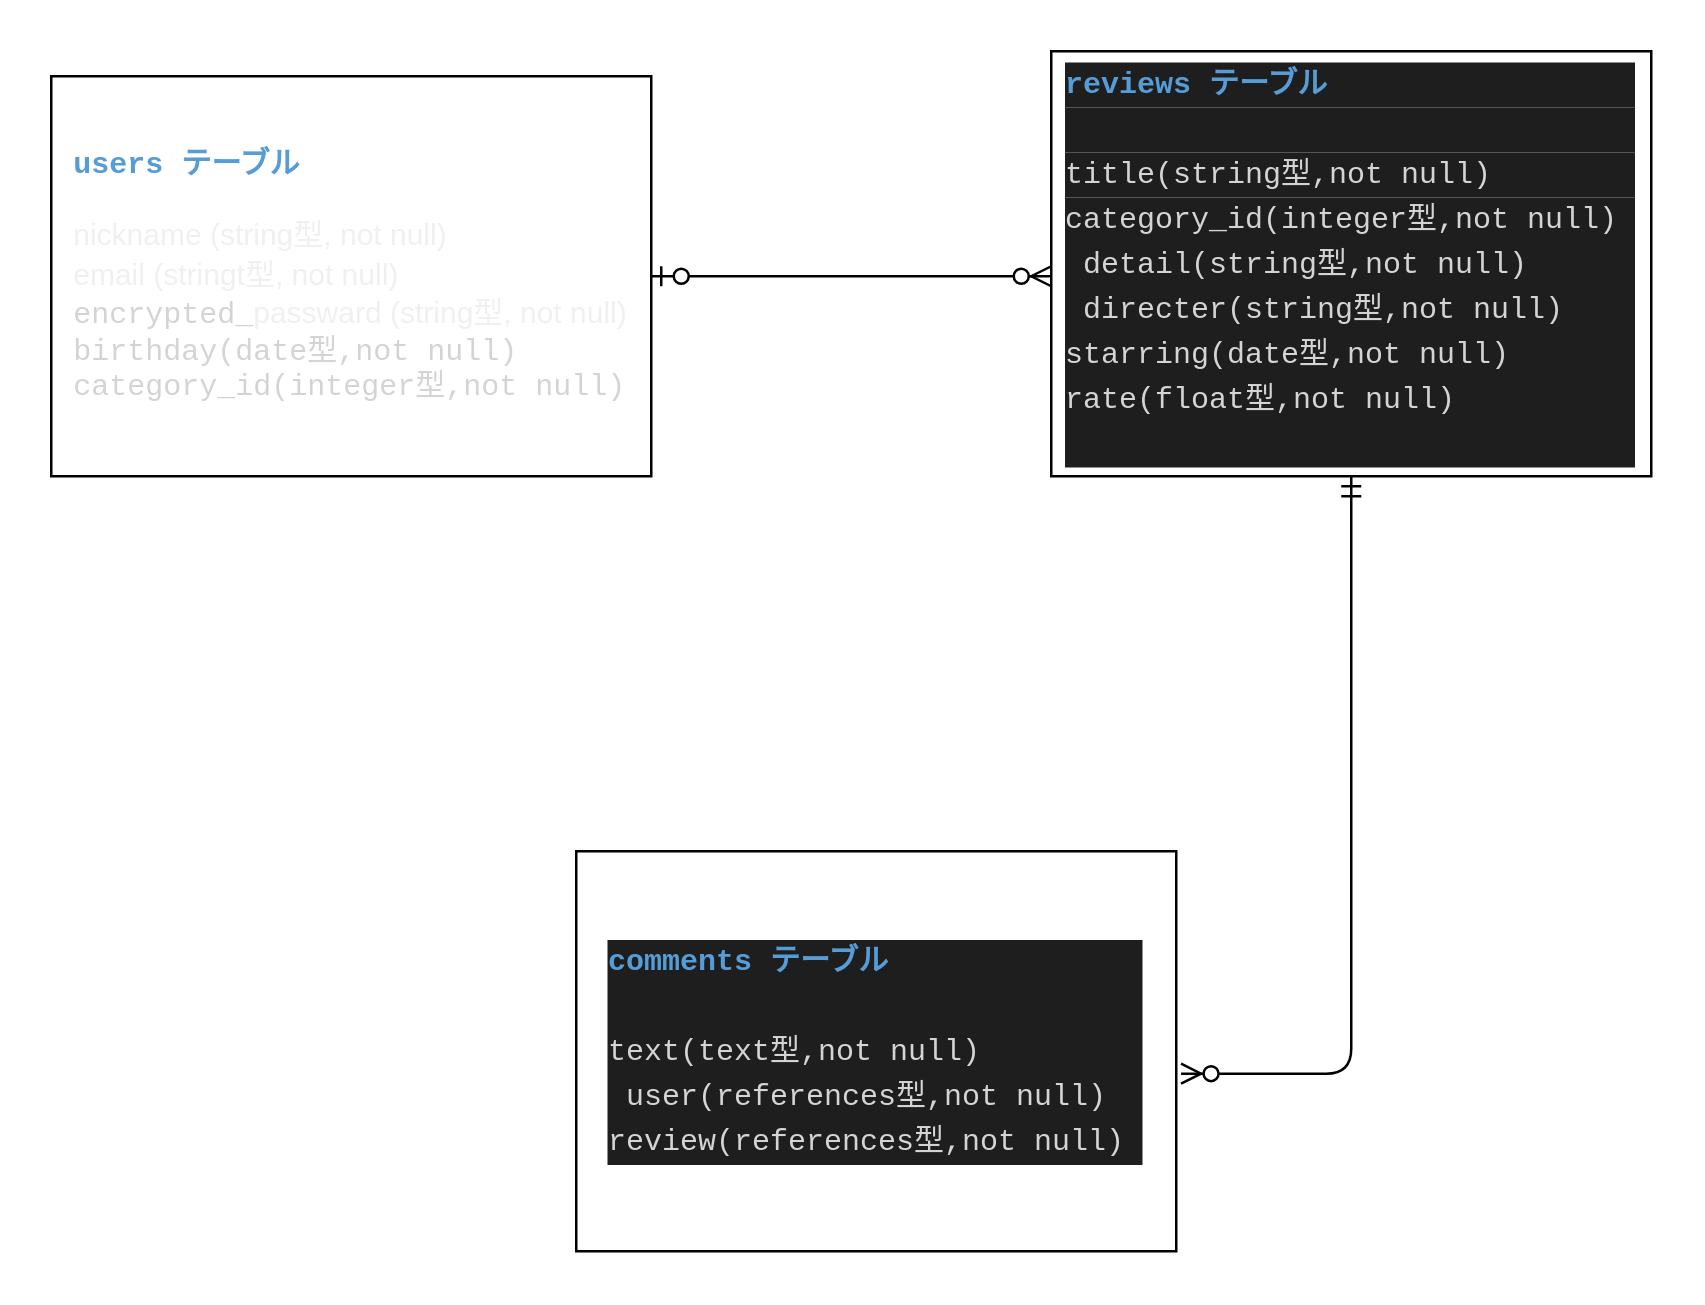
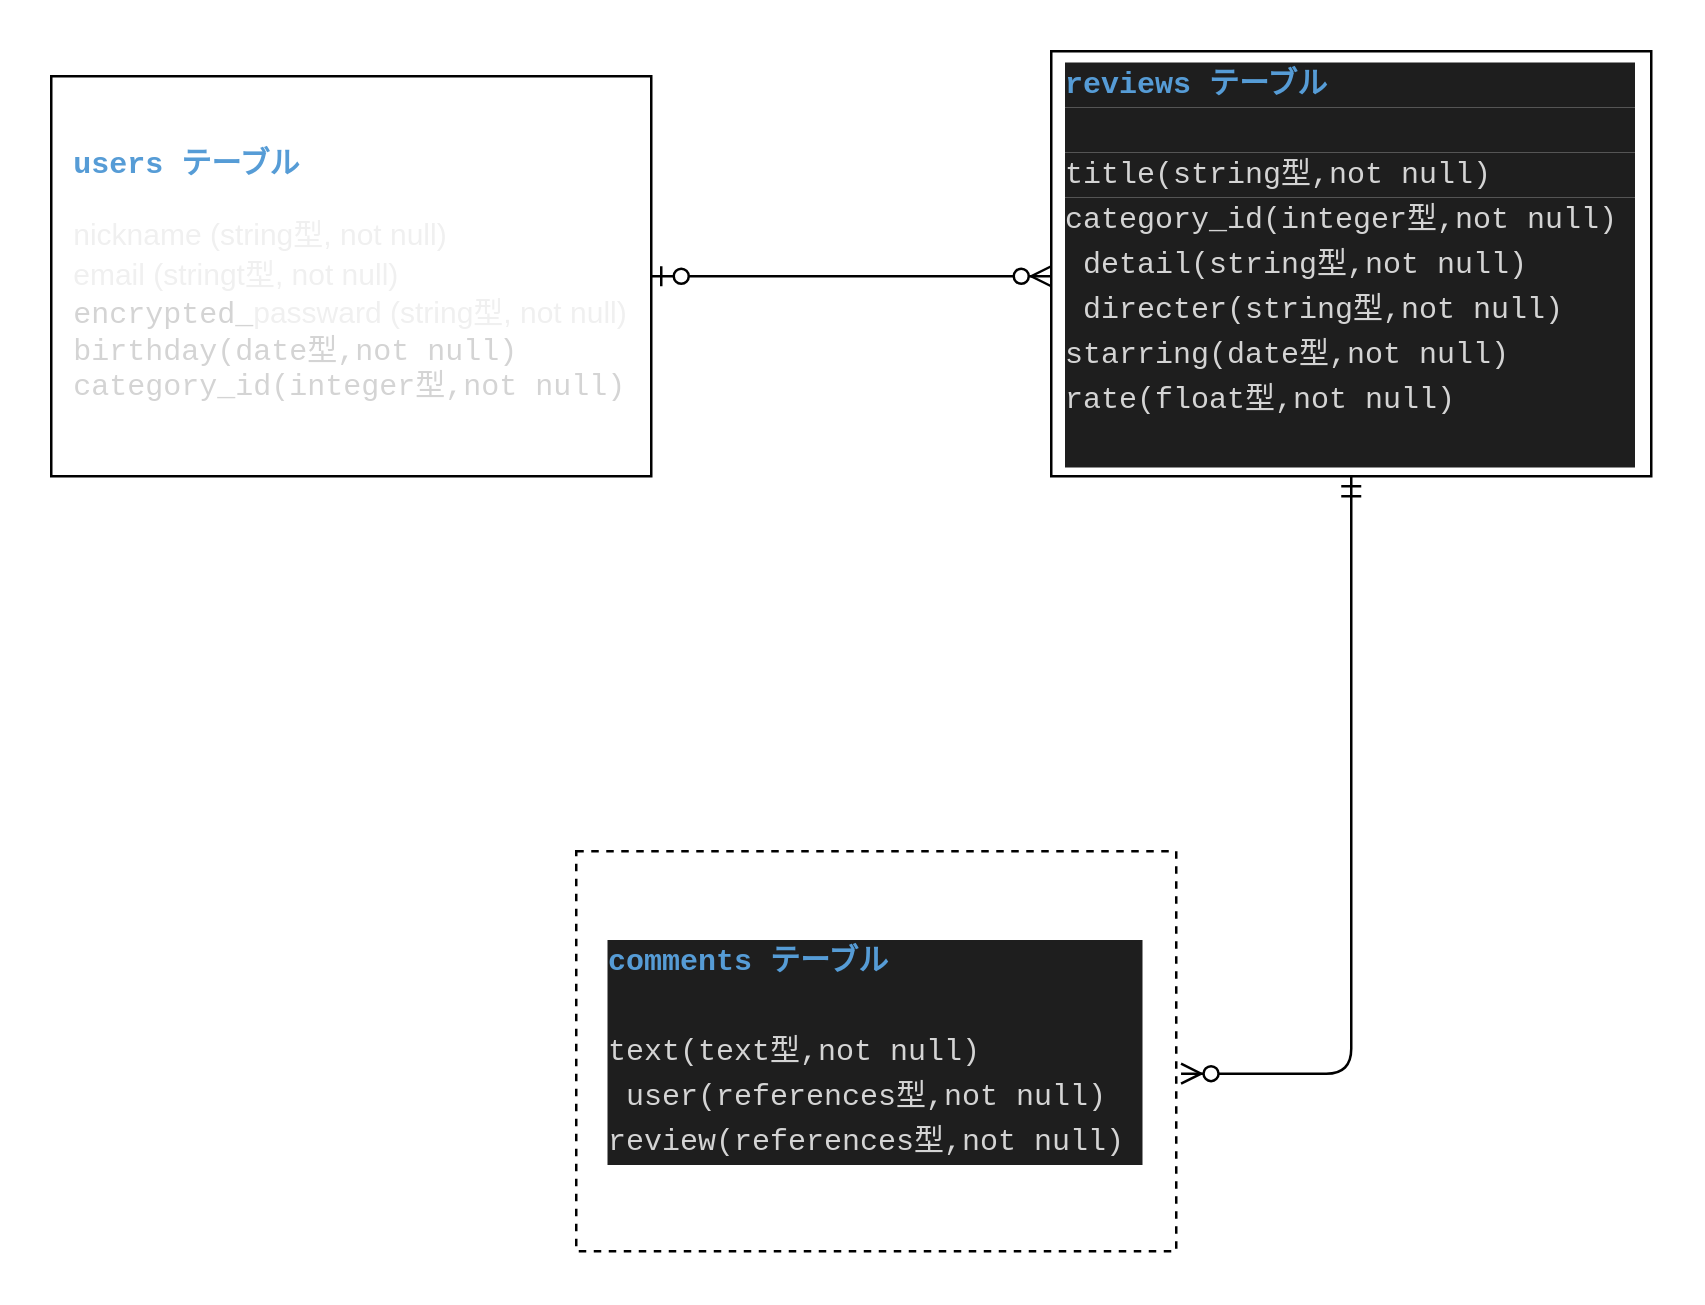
(876, 1051) -> (876, 1051)
